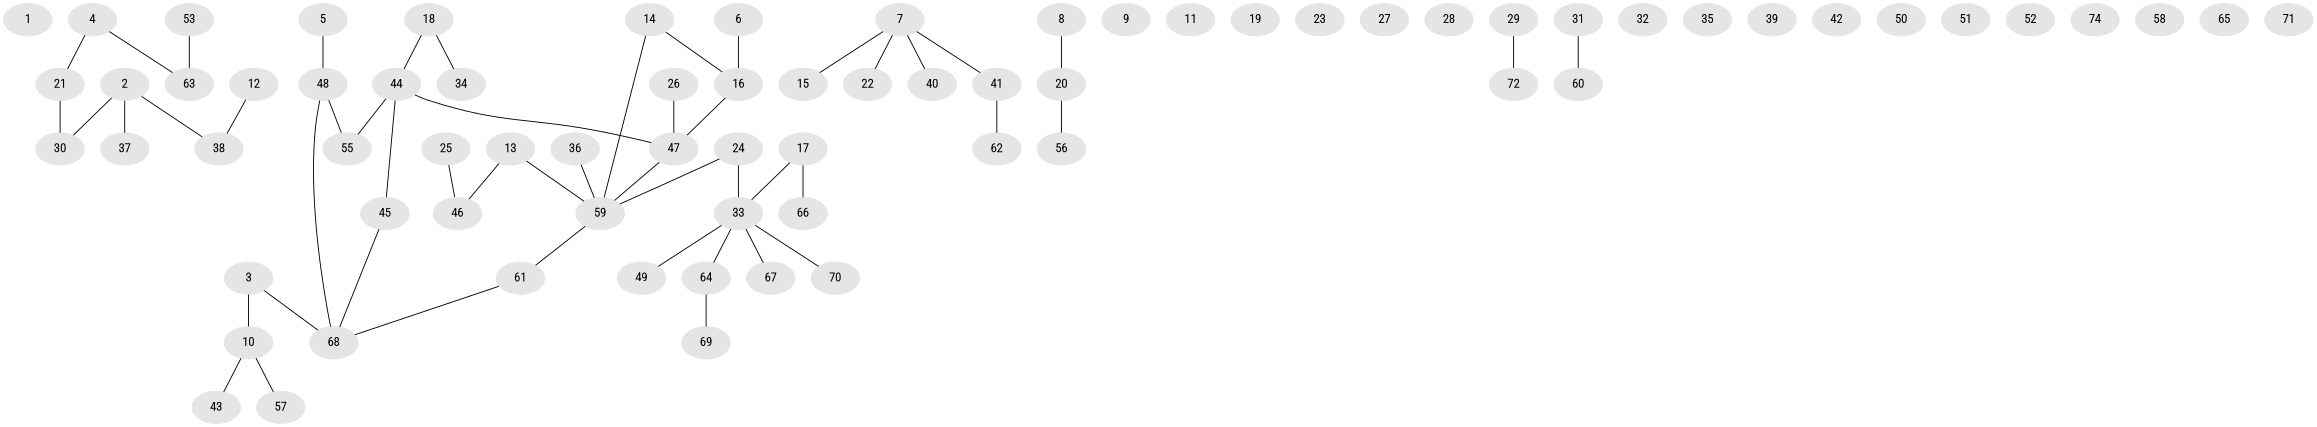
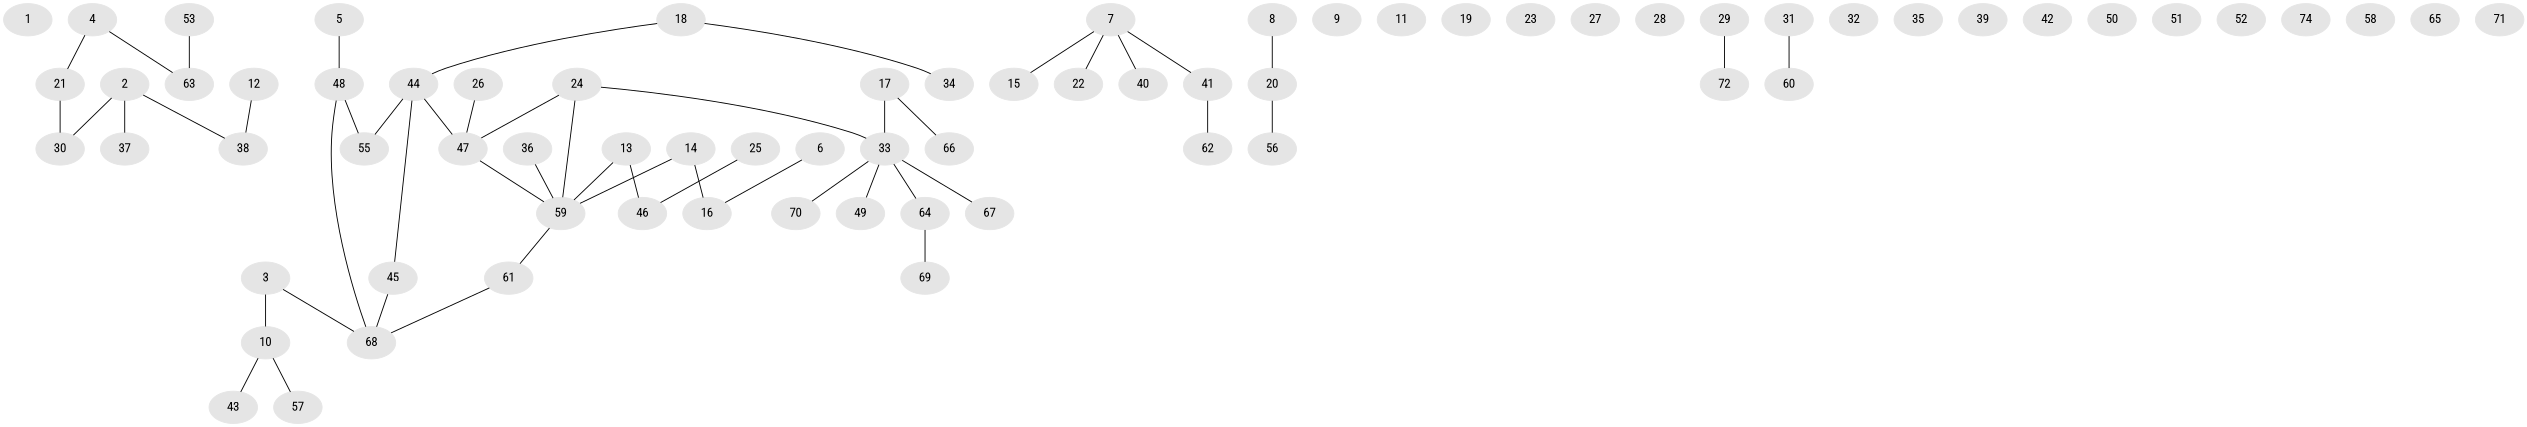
(706, 117) -> (520, 117)
